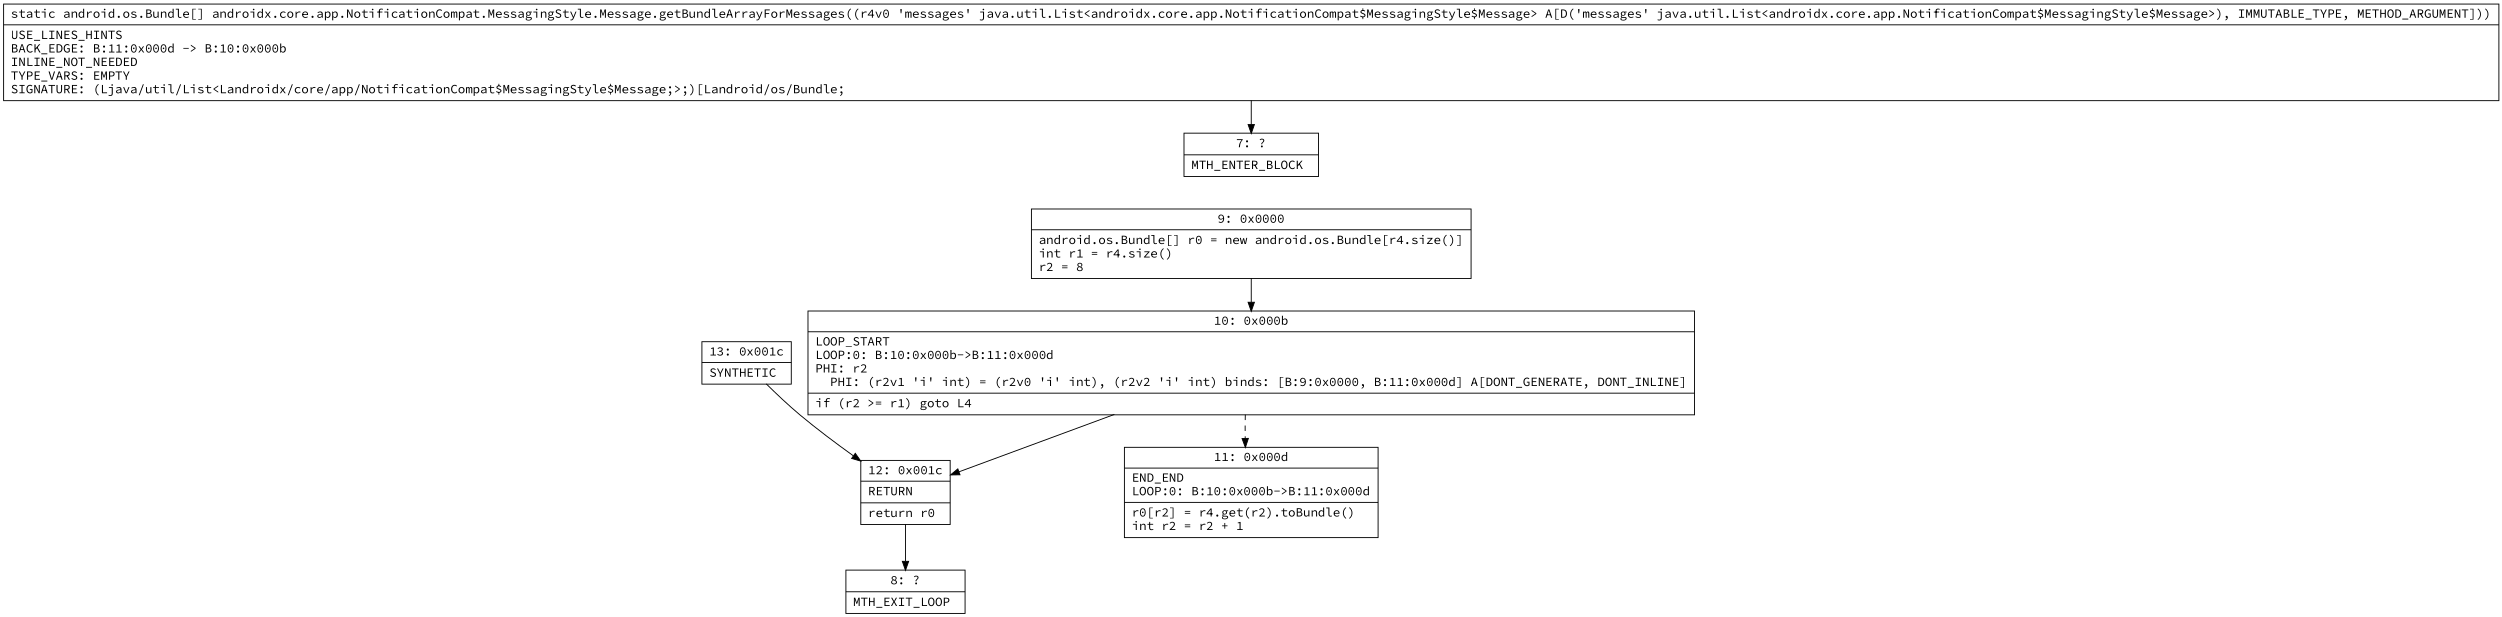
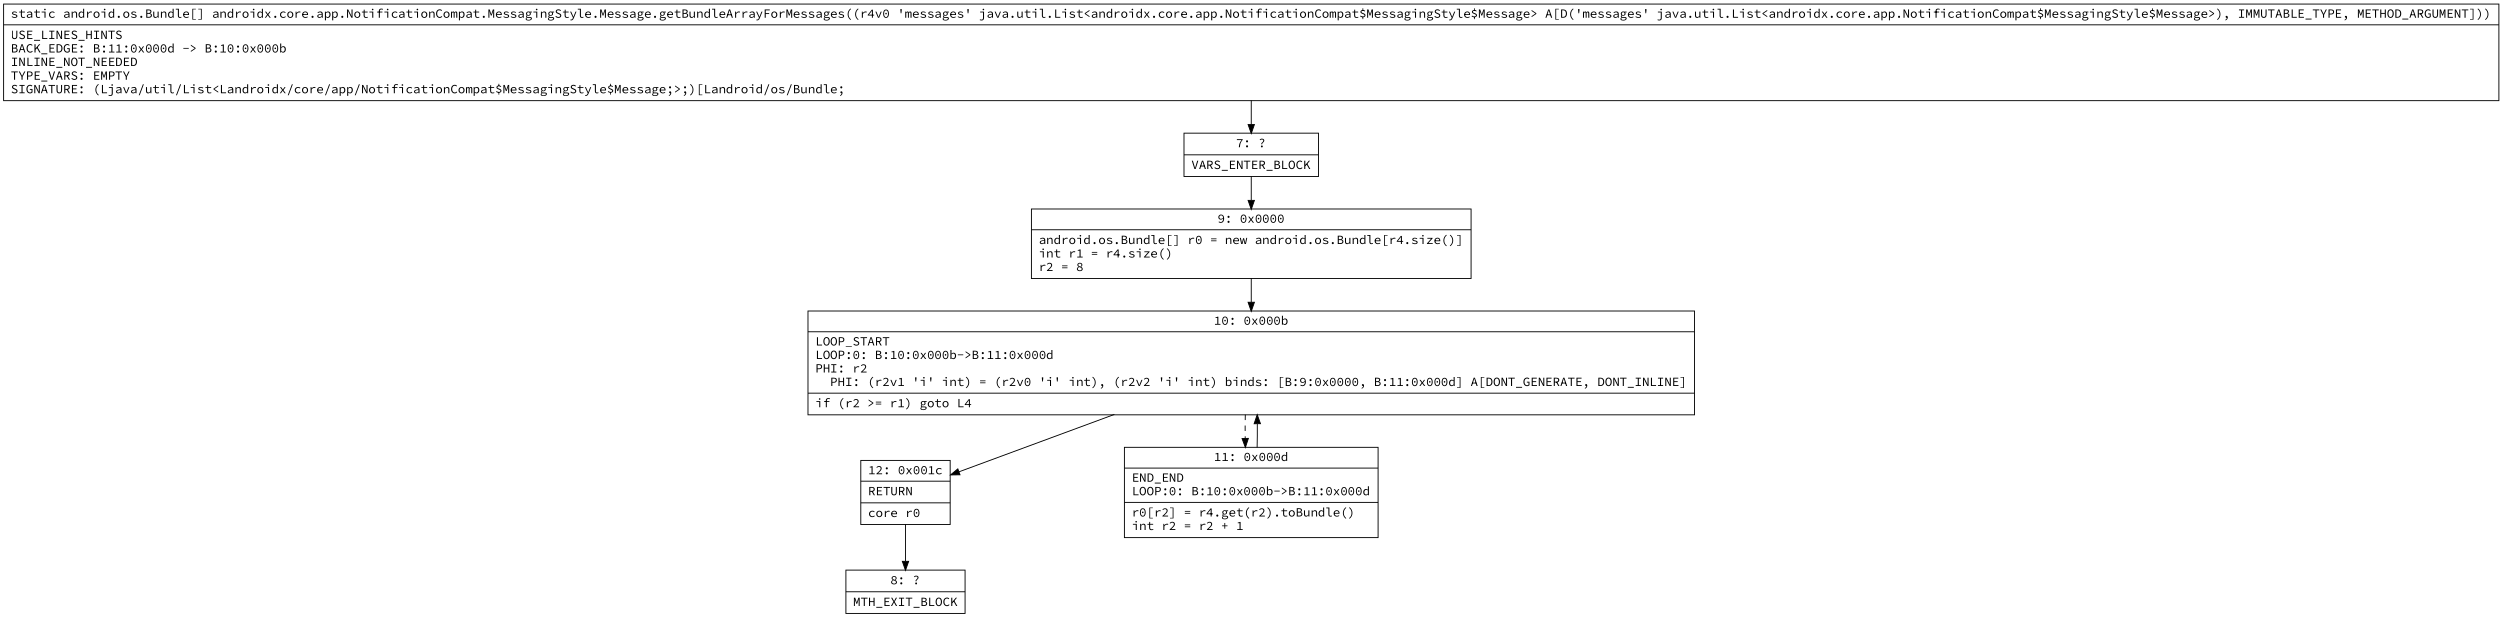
(1247, 165) -> (1251, 165)
none -> (1251, 188)
(747, 363) -> none
none -> (1257, 436)
(902, 513) -> (894, 513)
(902, 602) -> (905, 602)
